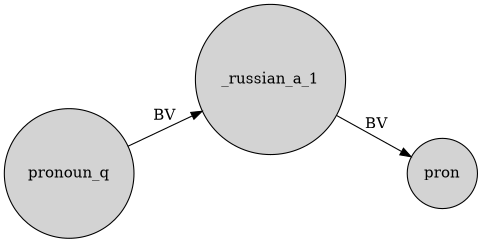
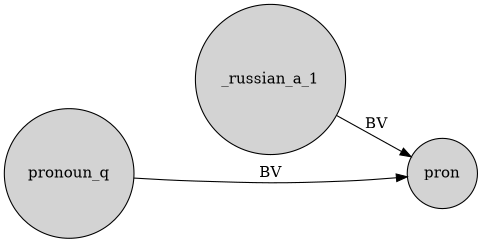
(160, 131) -> (265, 183)
